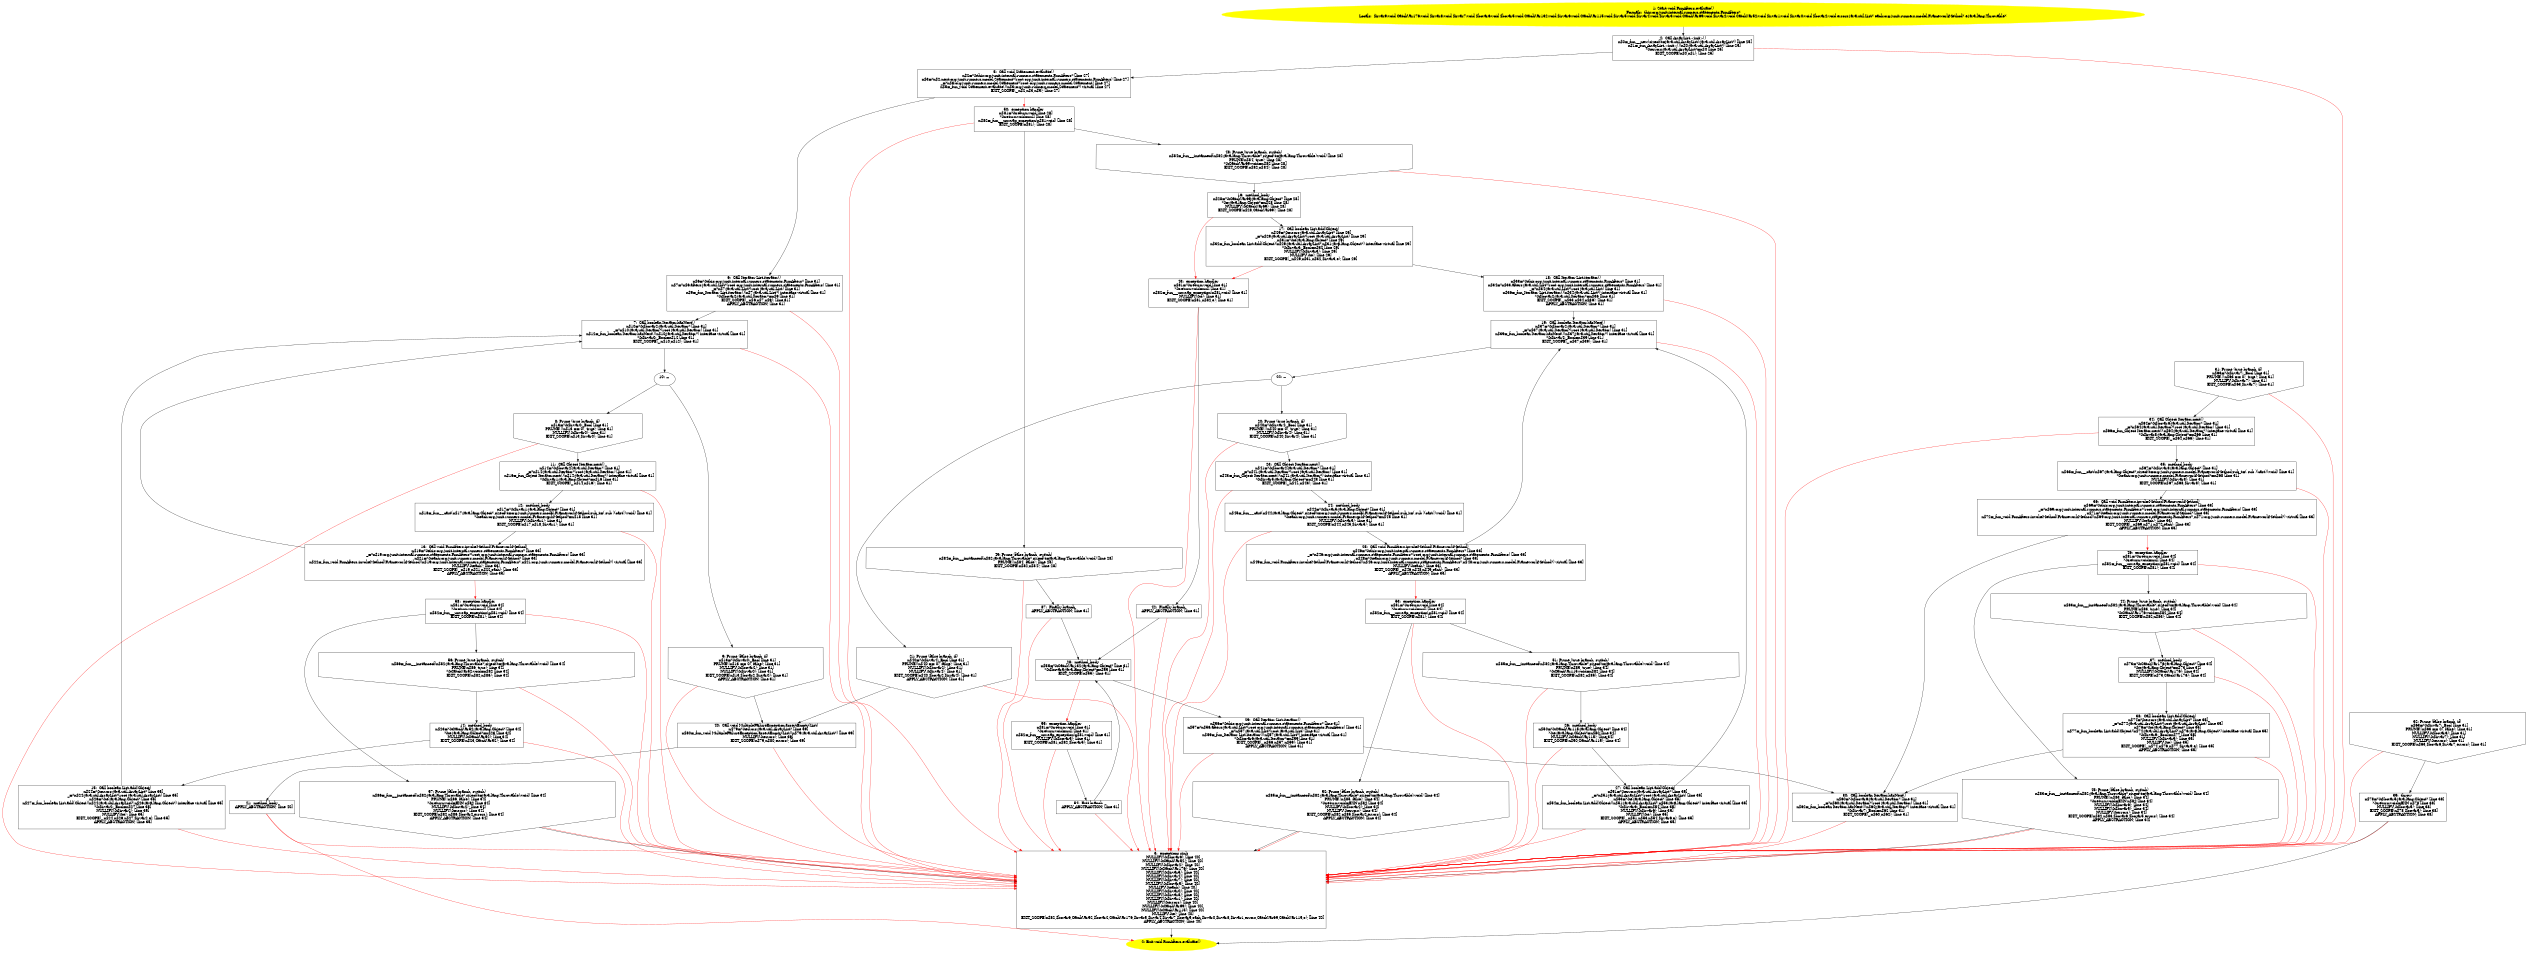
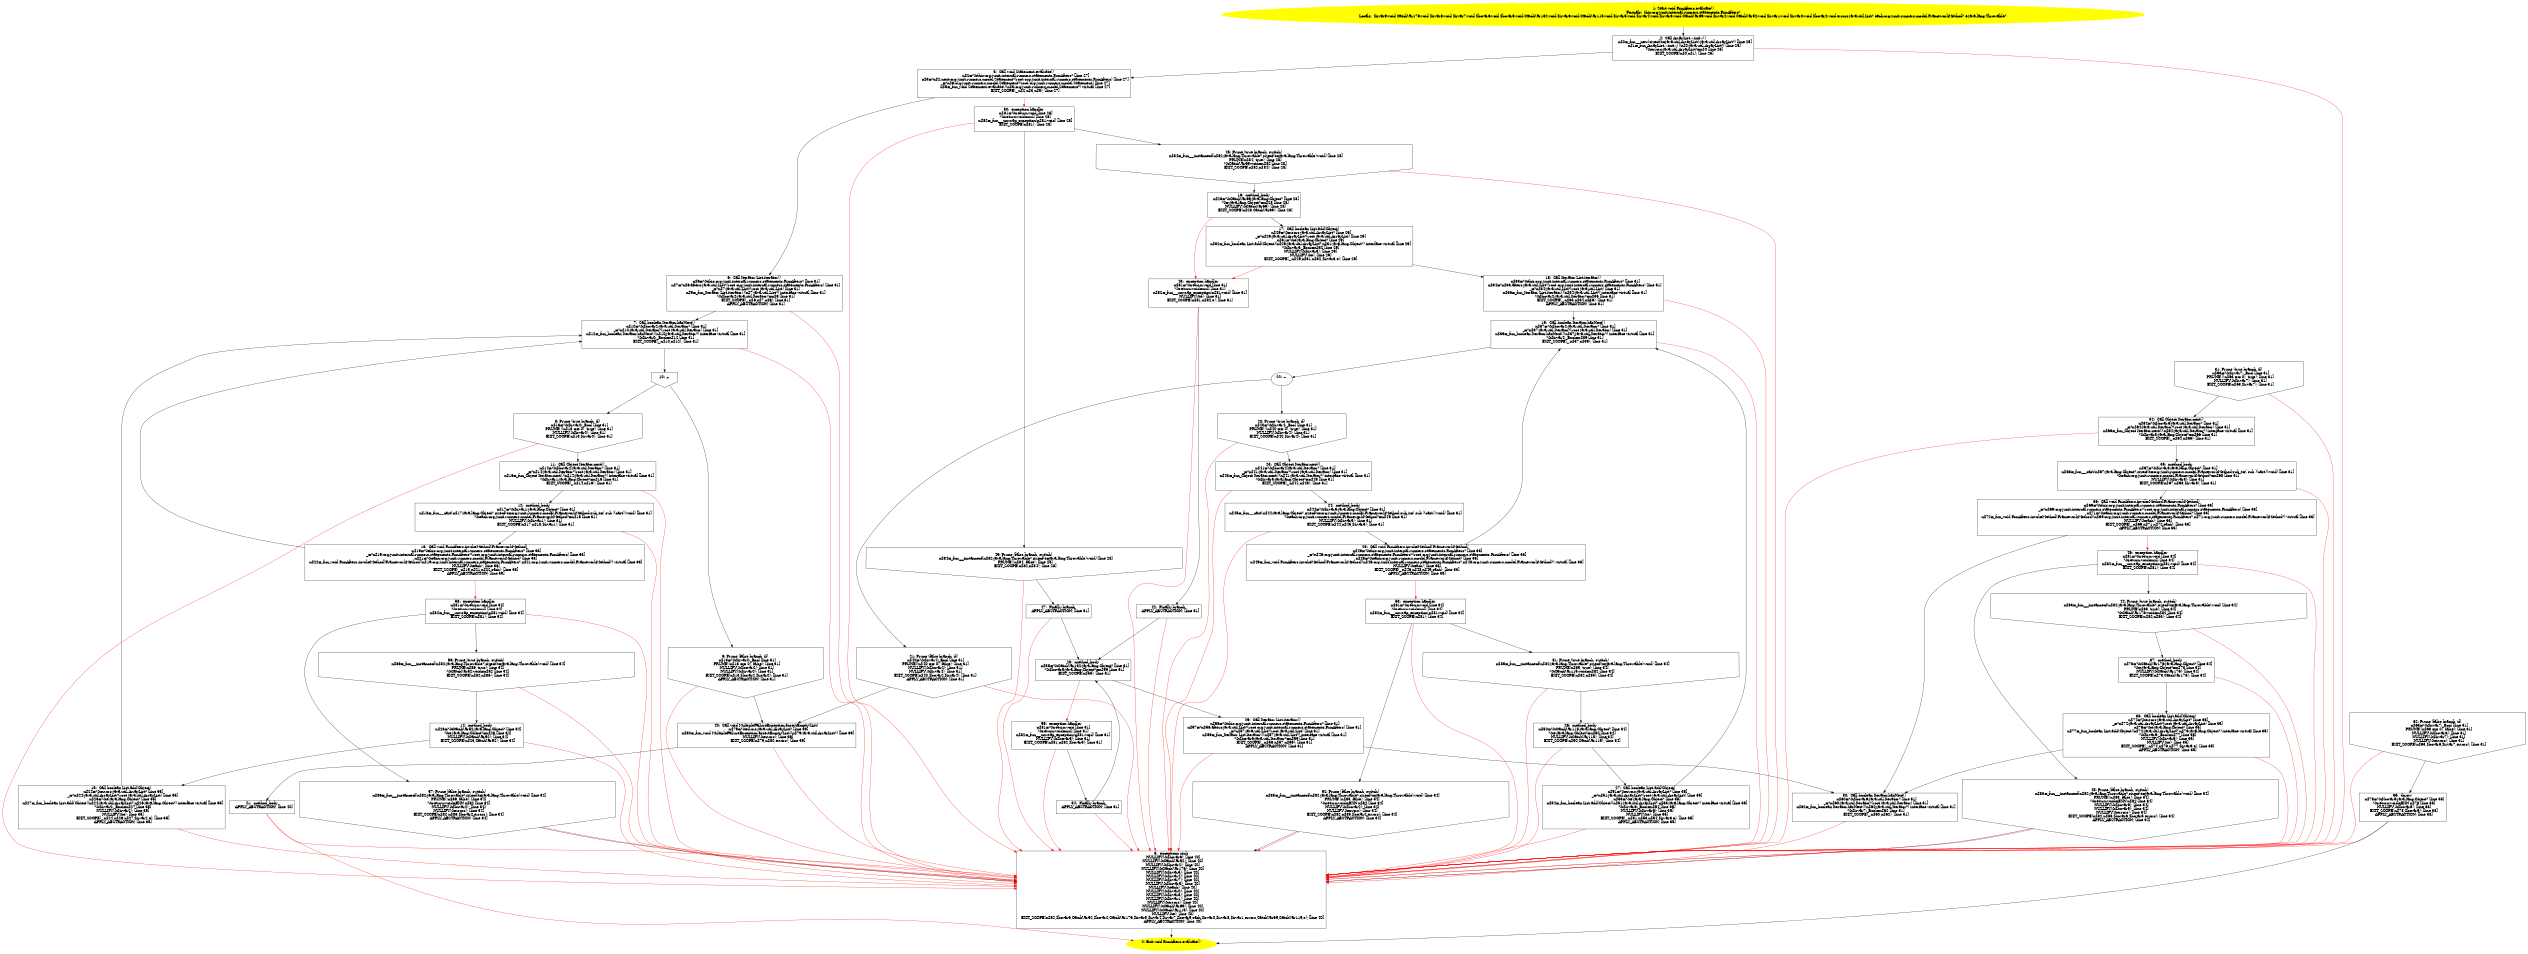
(665, 379) -> (665, 379)
(1059, 611) -> (1059, 611)
(1089, 807) -> (1089, 807)
